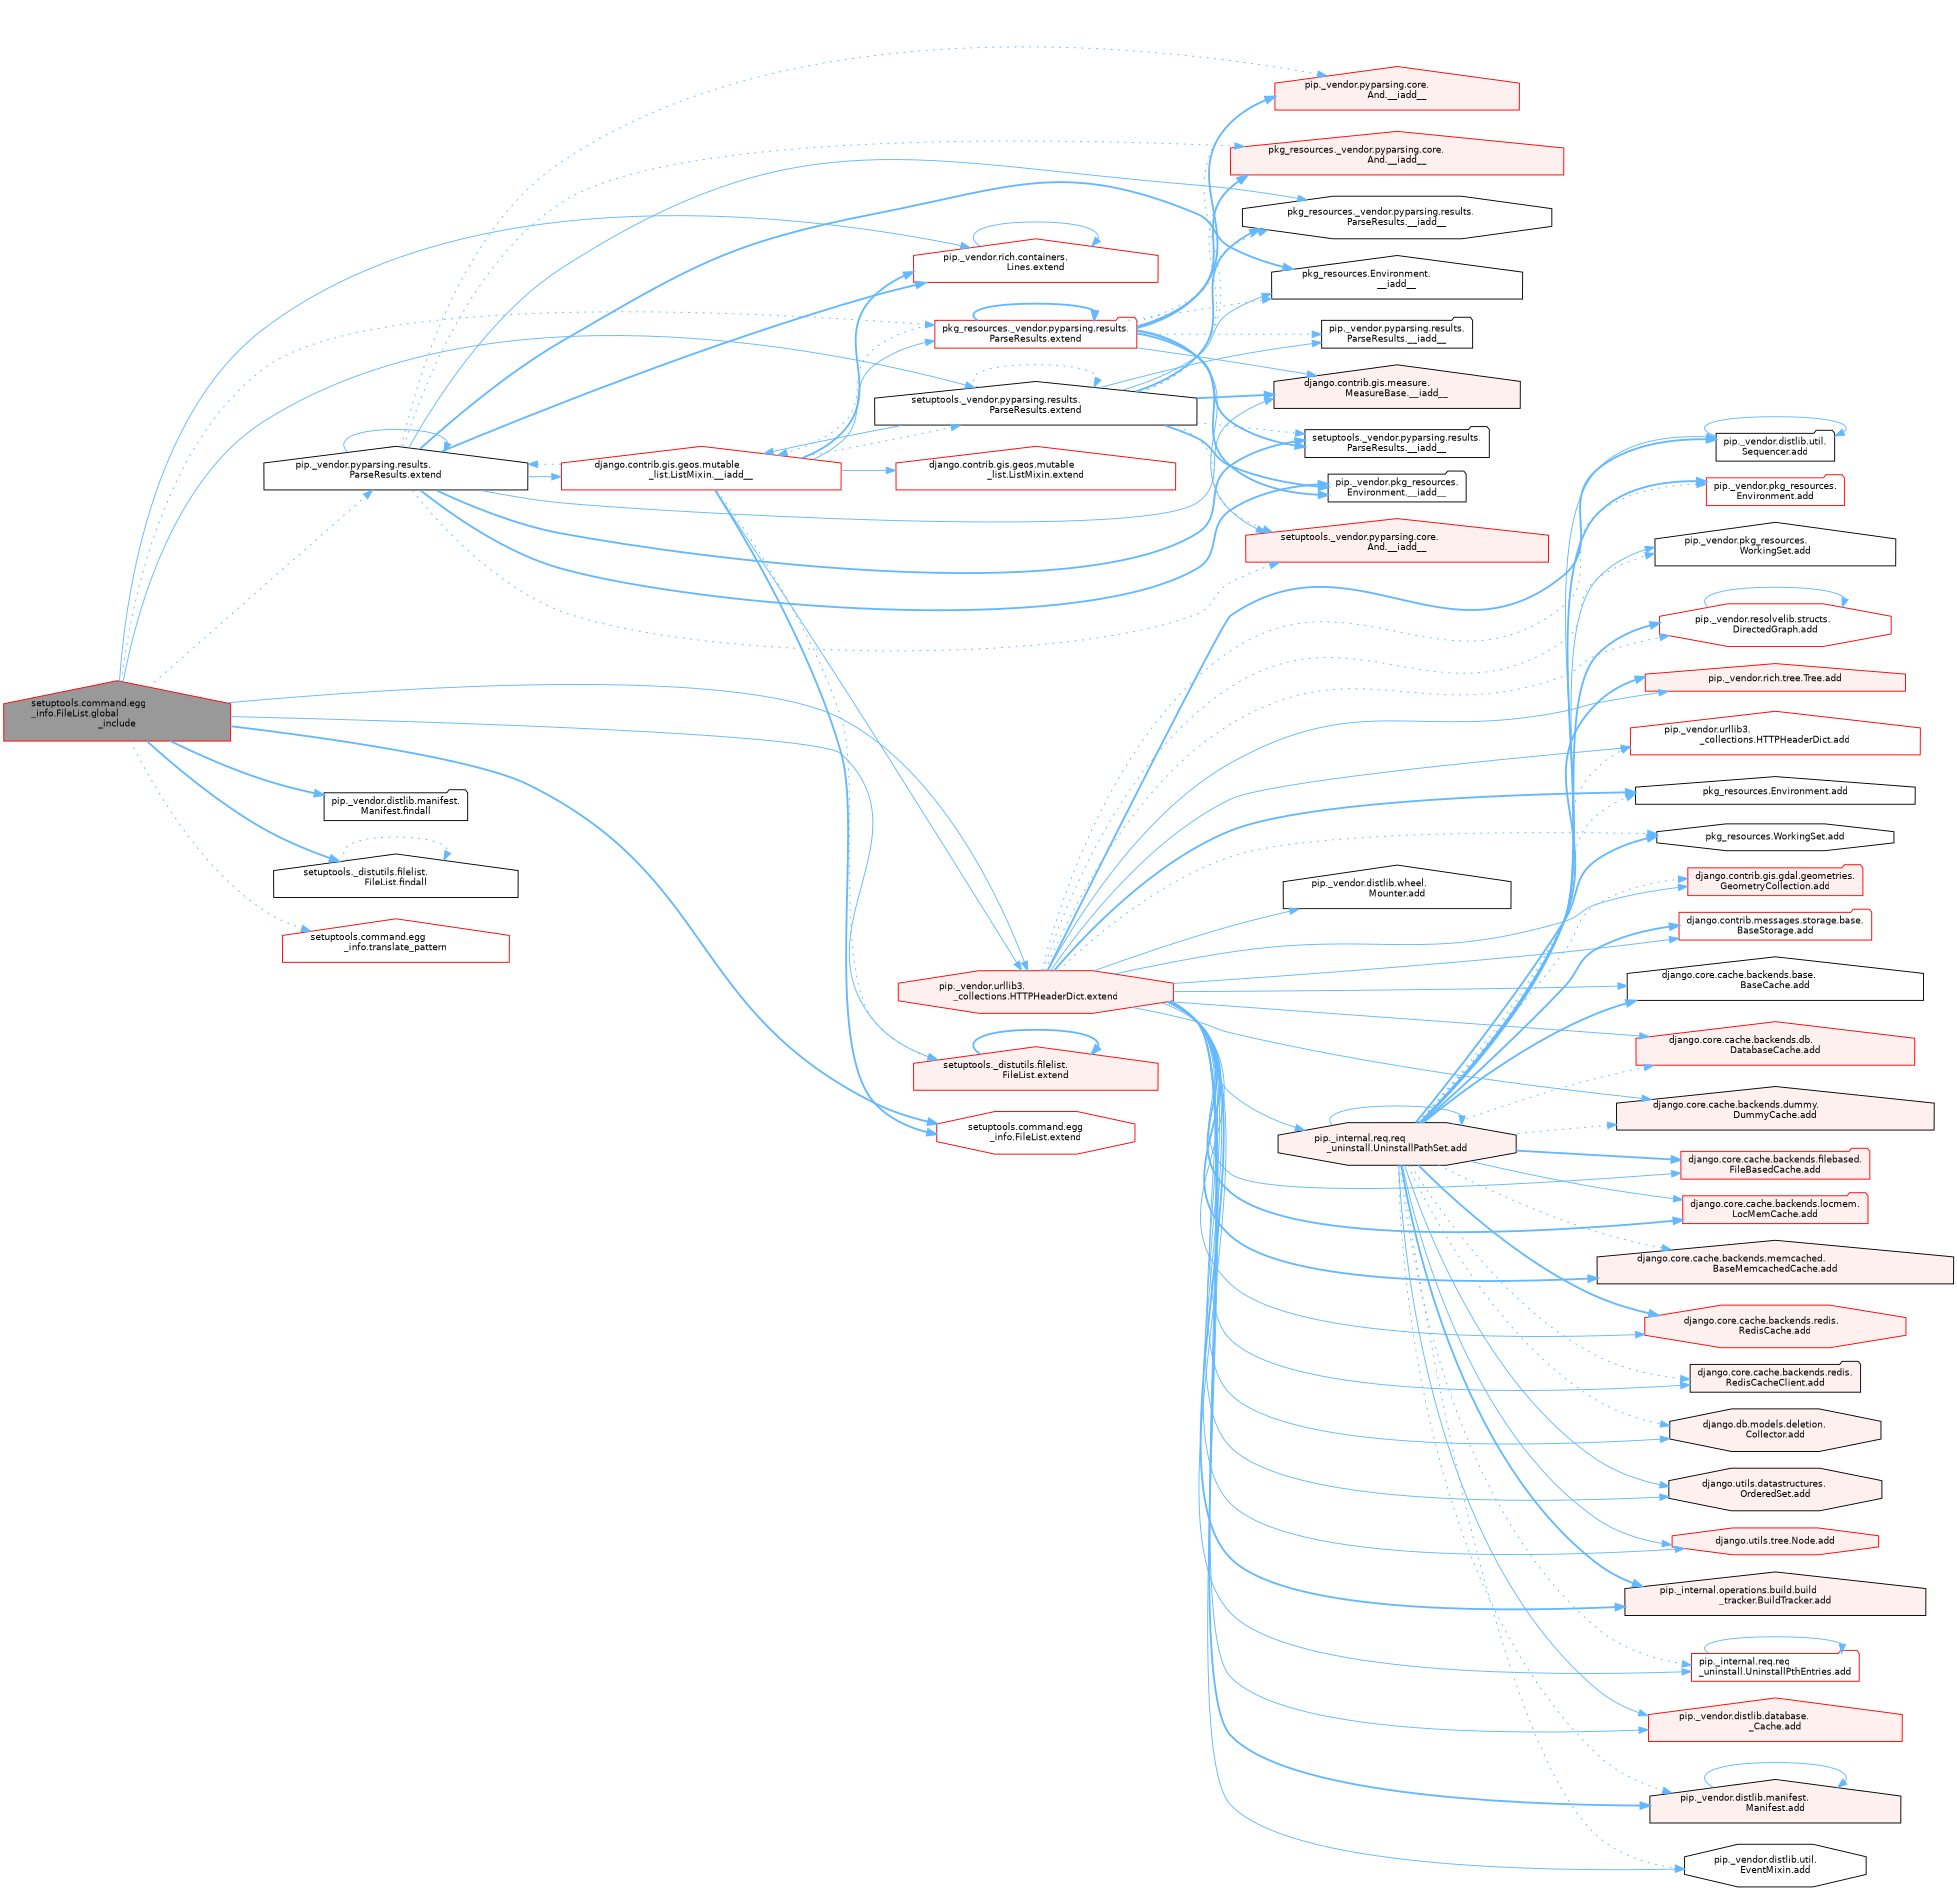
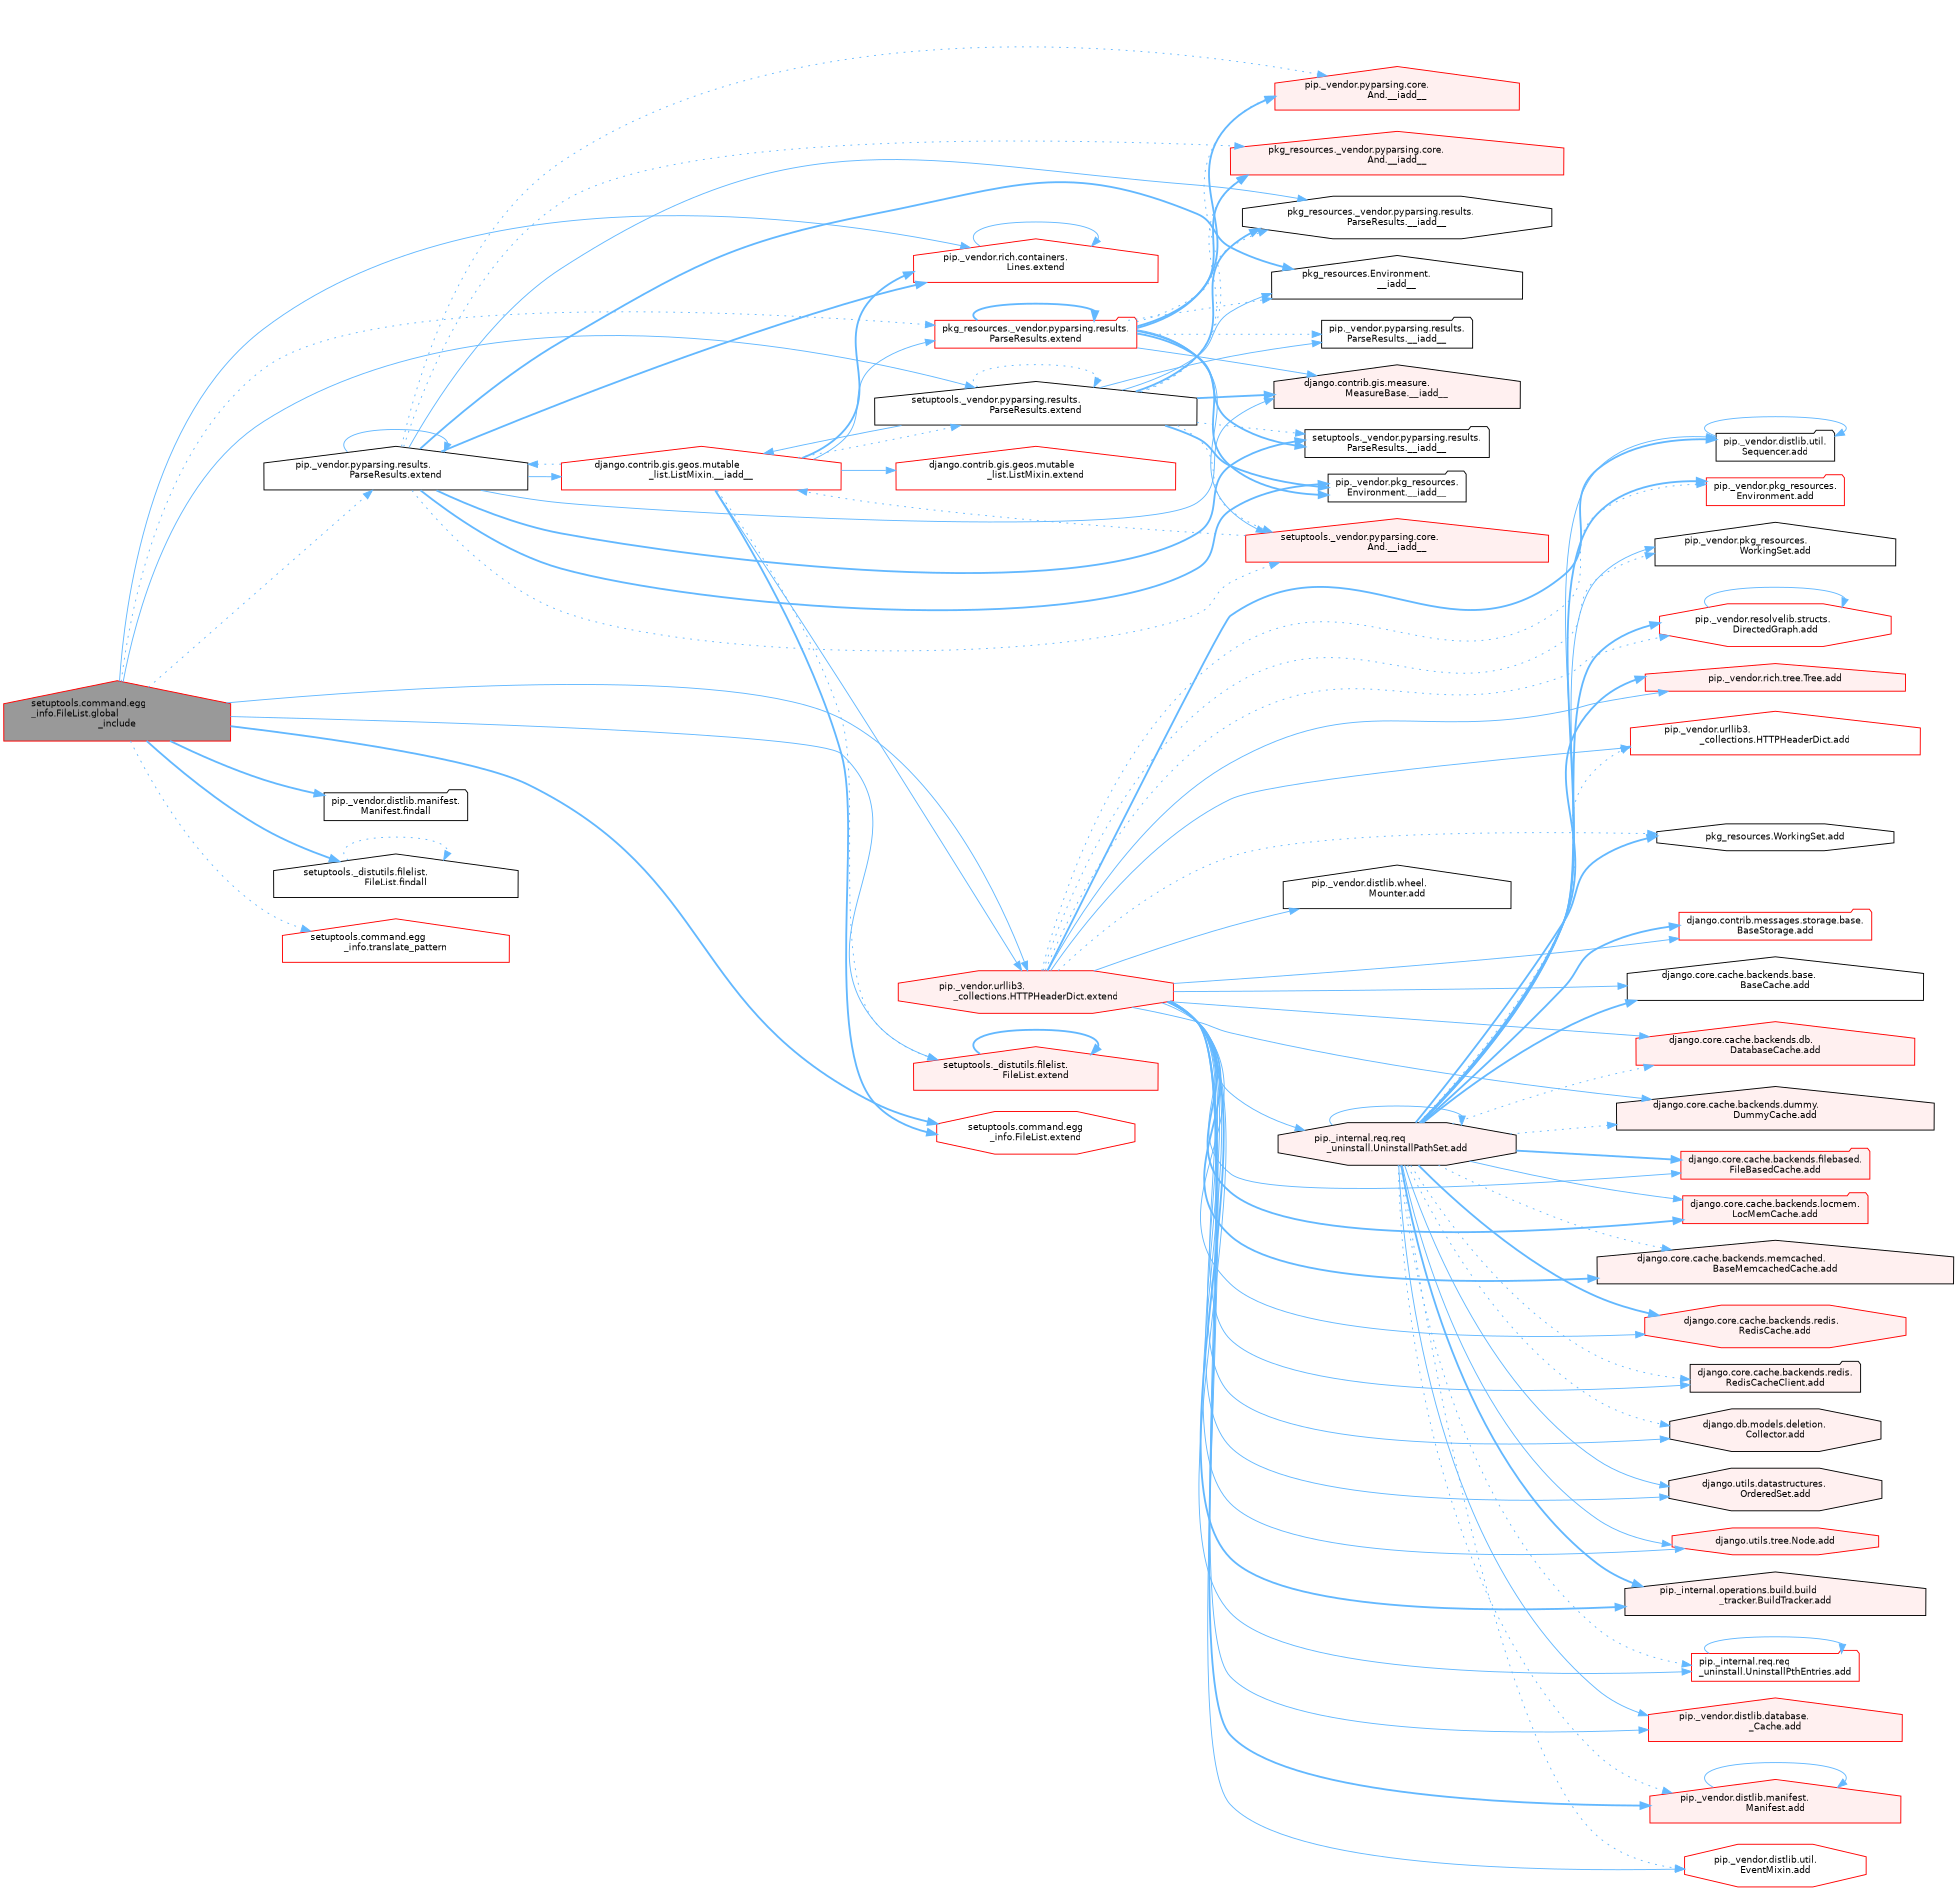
(868, 355) -> (993, 516)
(1775, 792) -> none
(1775, 882) -> none
(1775, 1803) -> (1775, 1803)
(1775, 1866) -> (1775, 1866)
